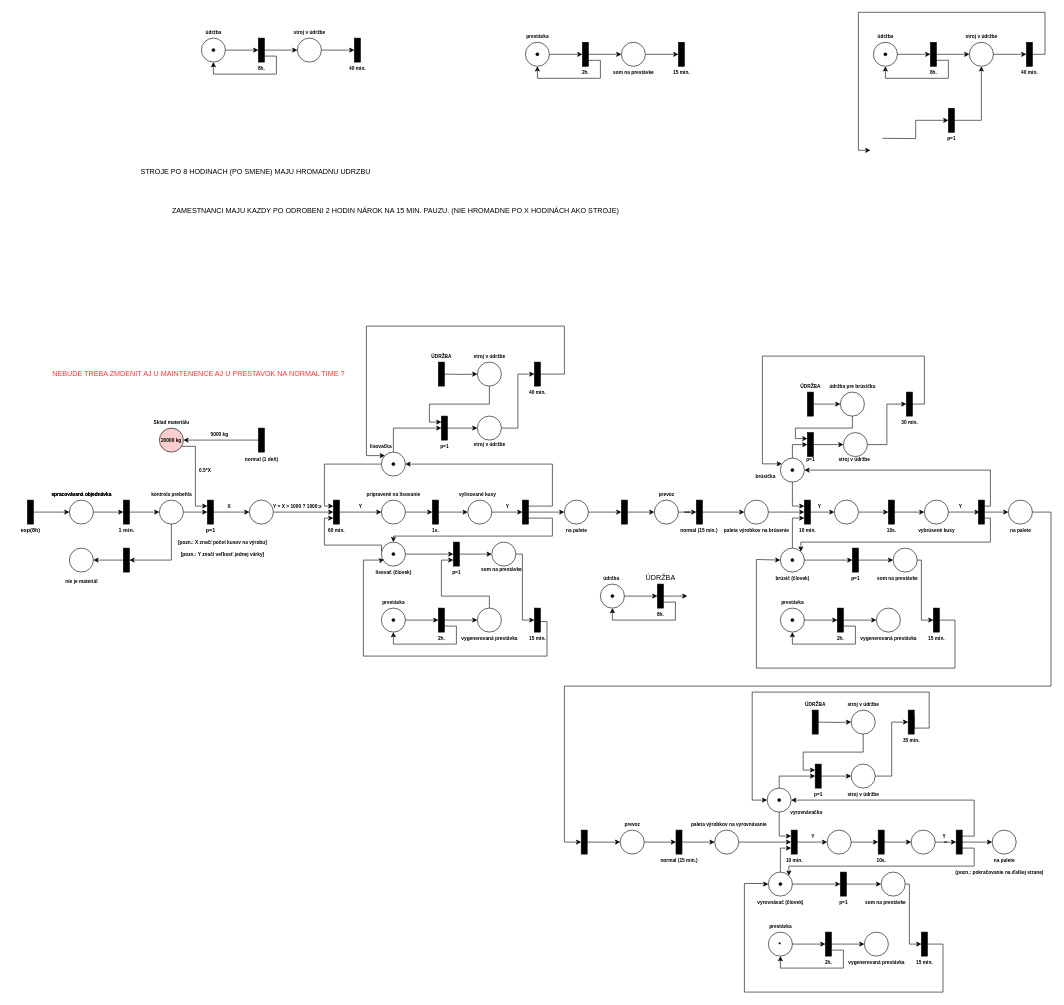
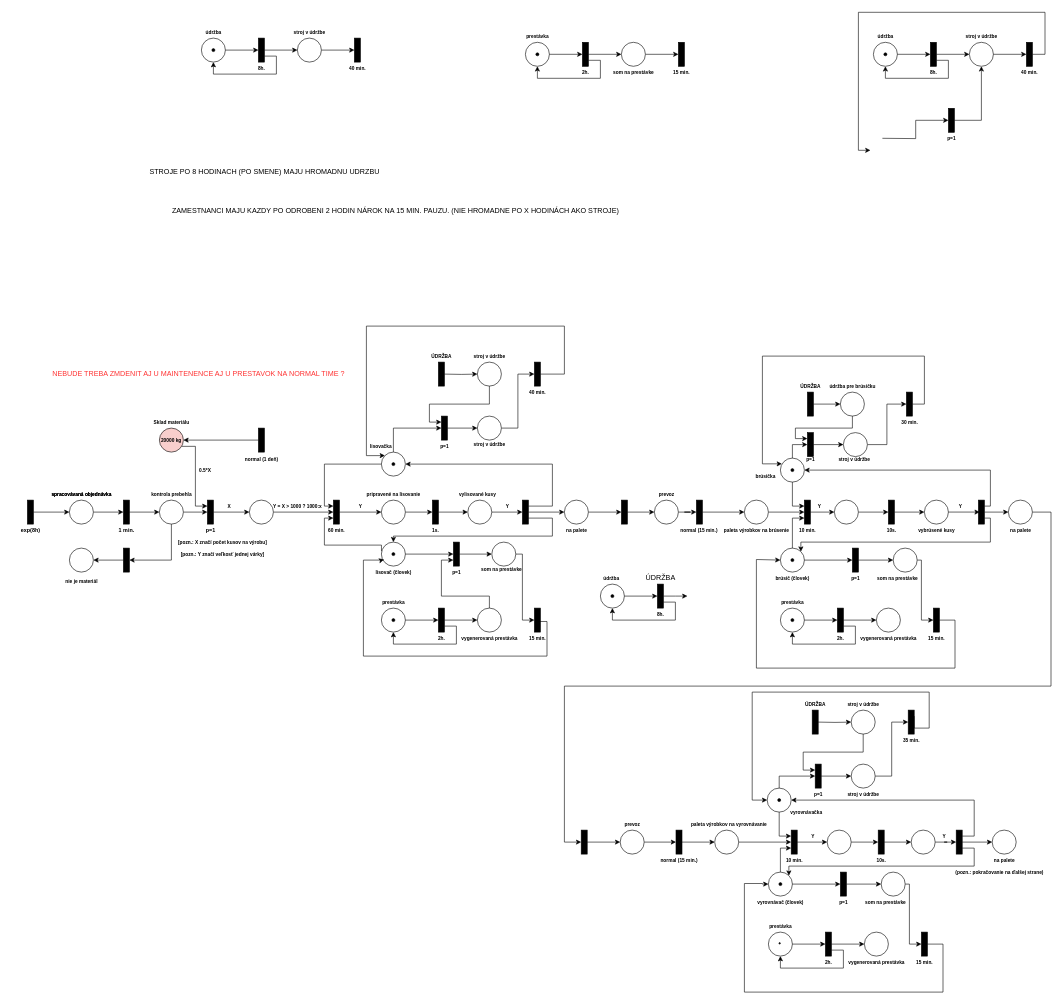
(255, 172) -> (264, 172)
(219, 434) -> none
